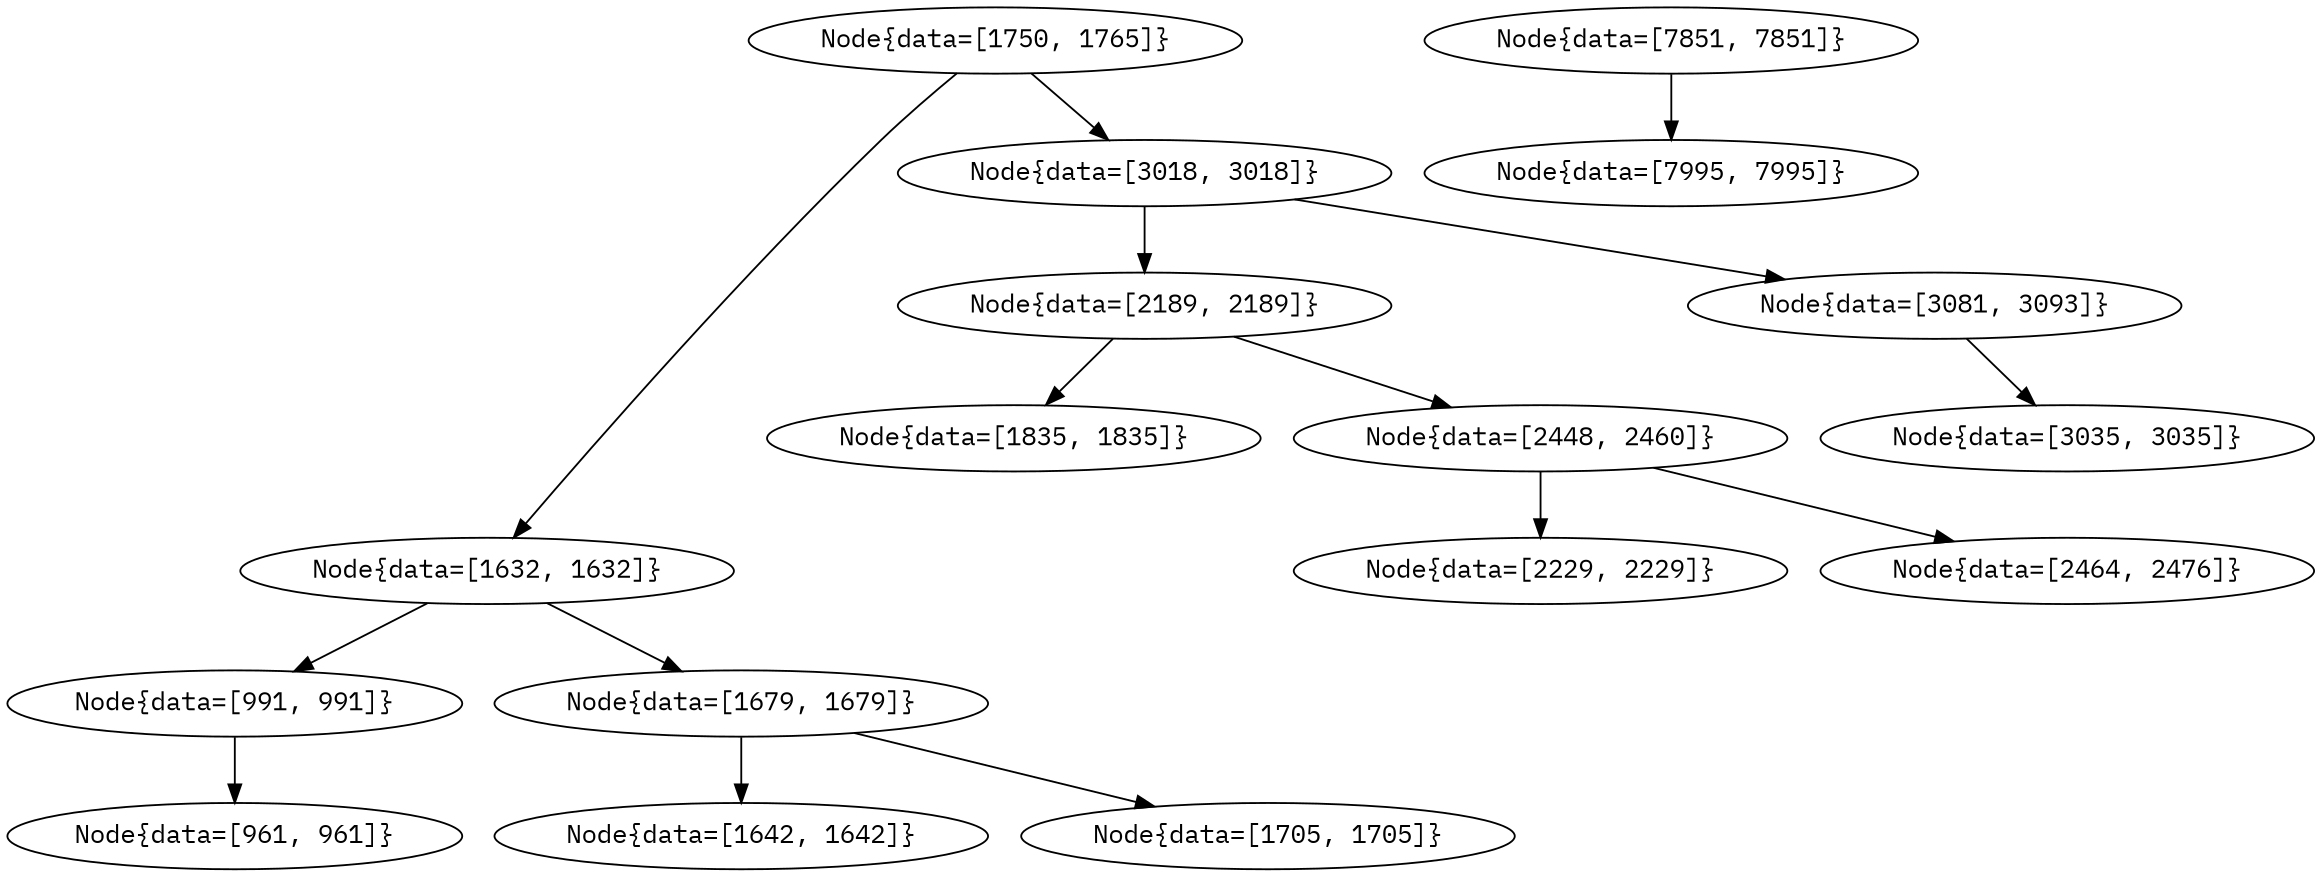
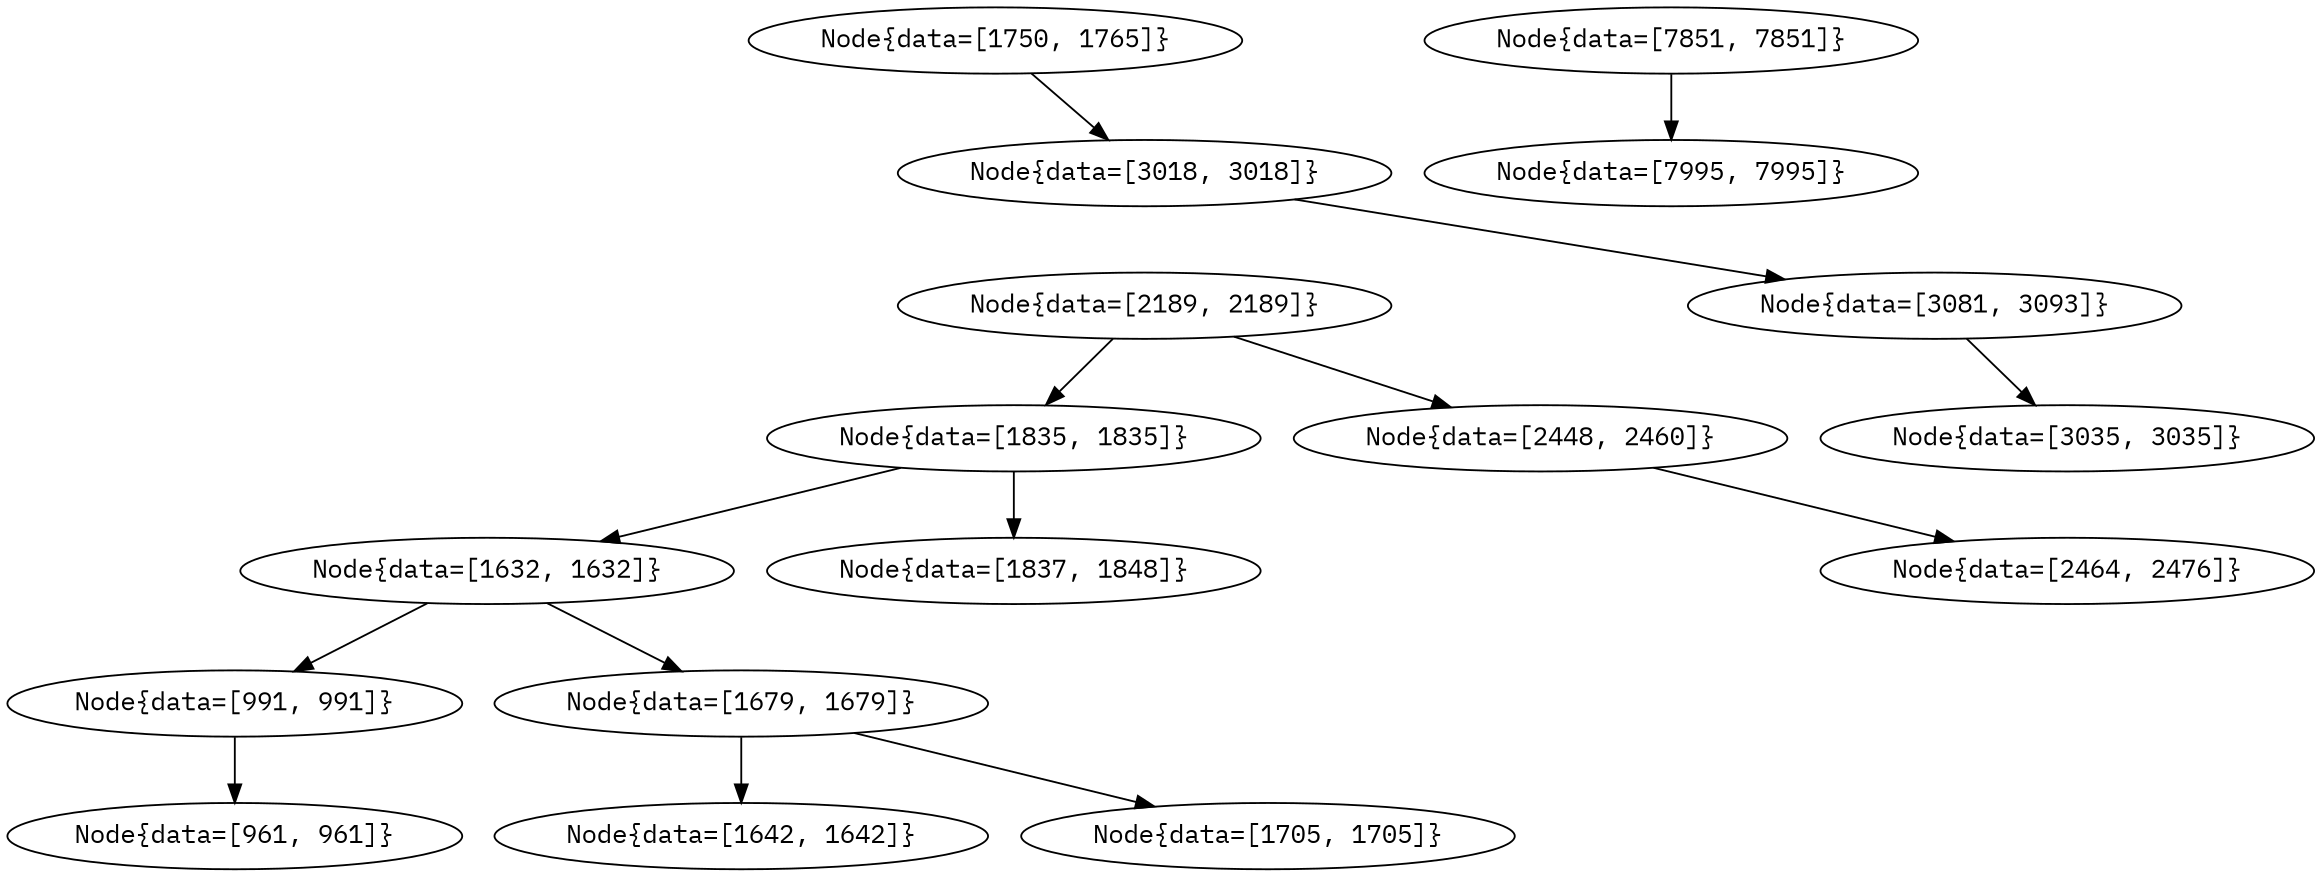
(1145, 230) -> none
(734, 291) -> (760, 502)
none -> (1014, 571)
(1541, 571) -> none
